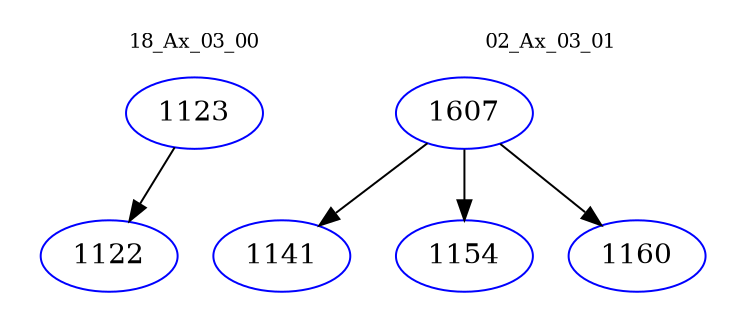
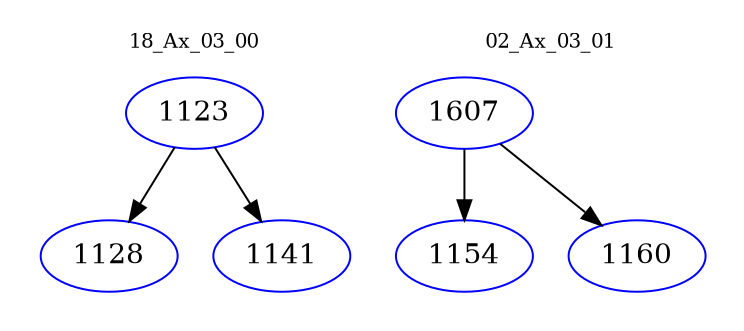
(393, 169) -> (233, 176)
(109, 256) -> (109, 256)
